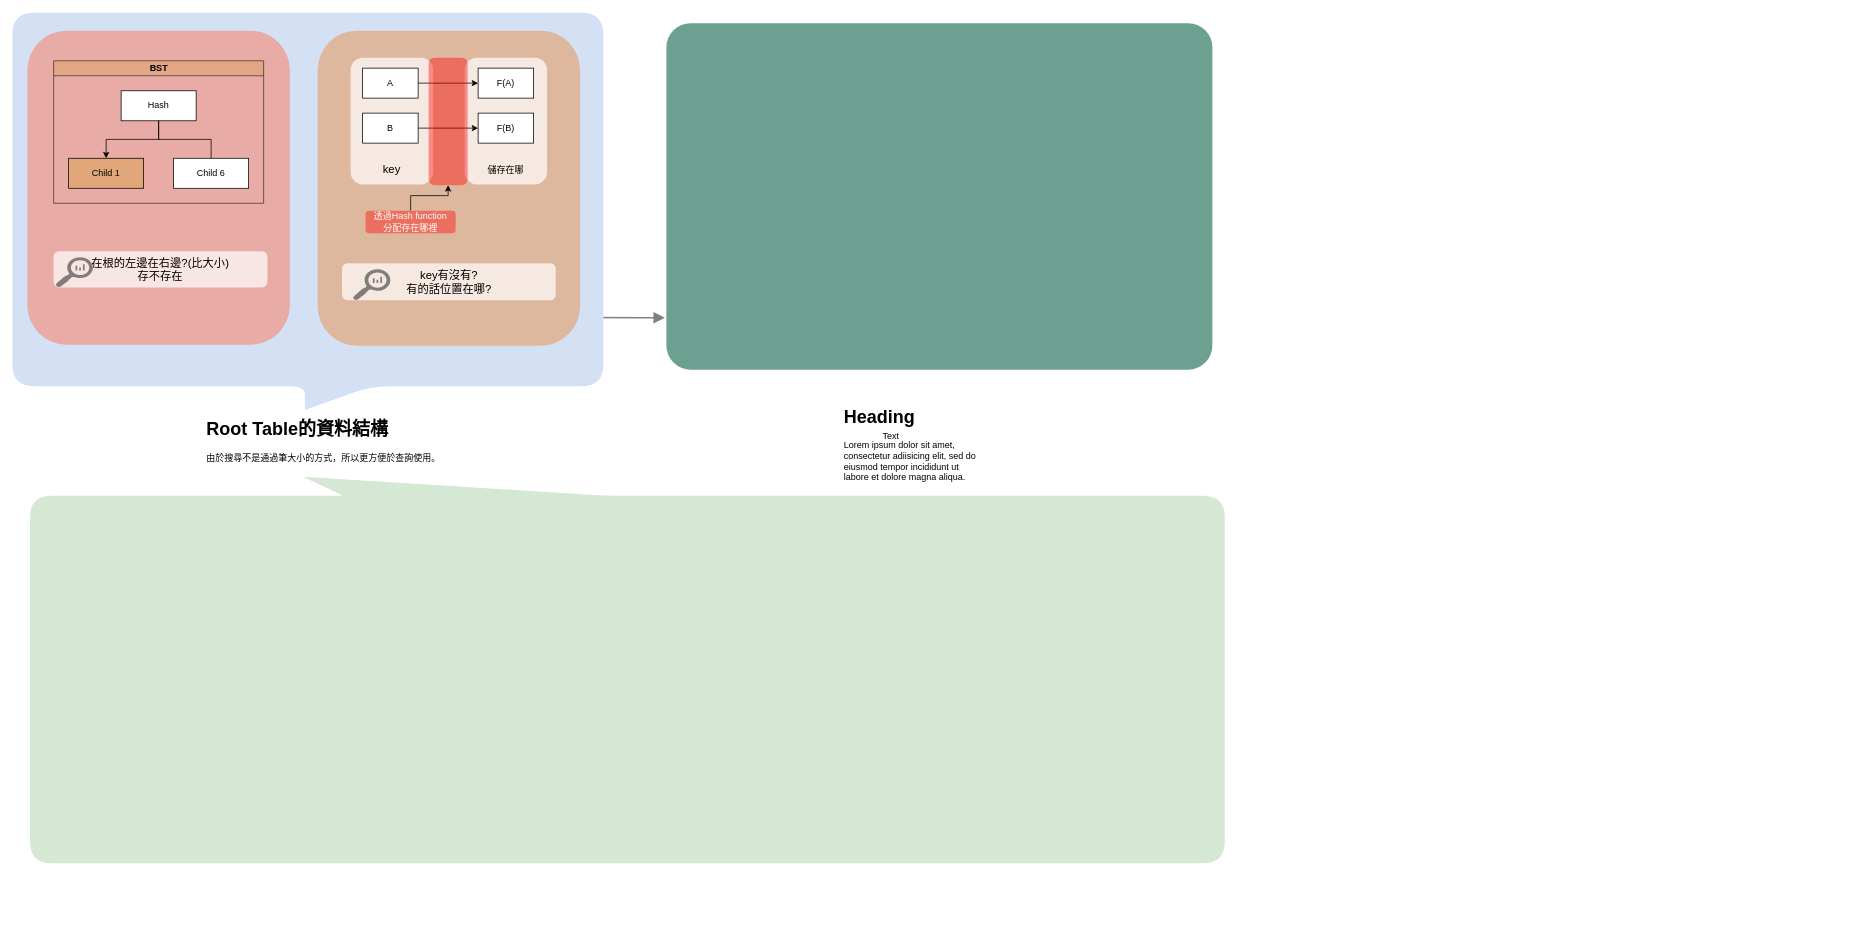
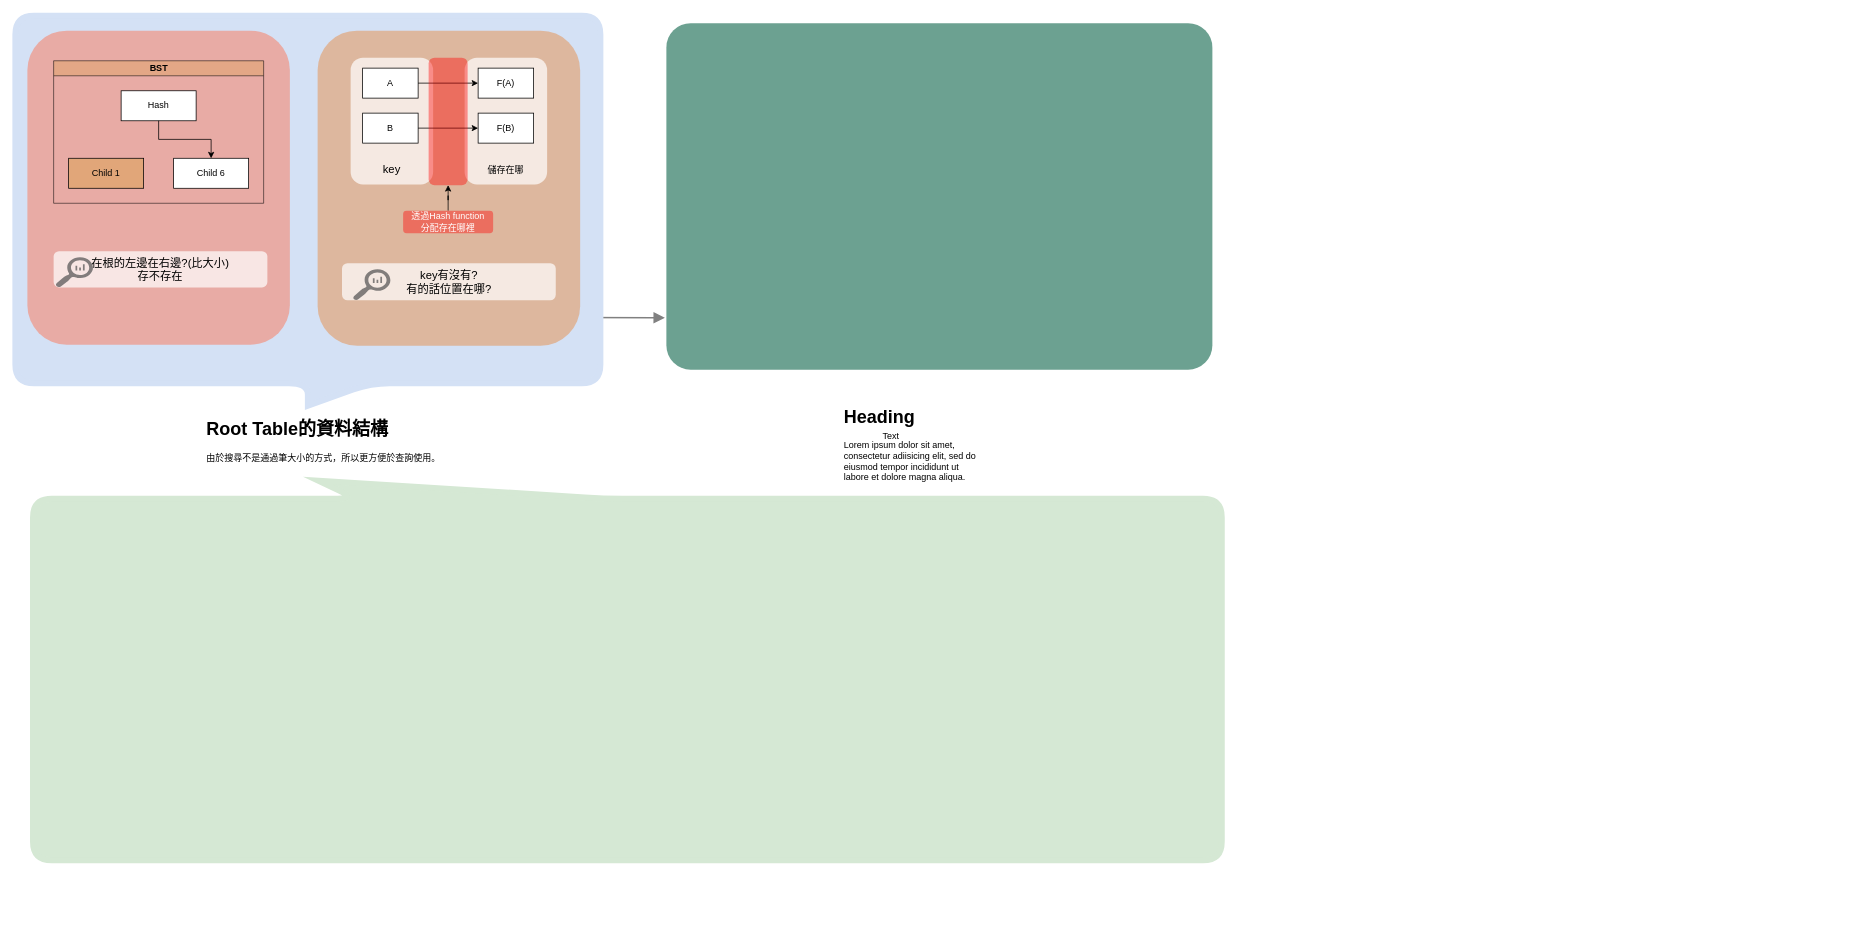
(130, 139) -> none
(211, 153) -> (211, 151)
(411, 222) -> (448, 222)
